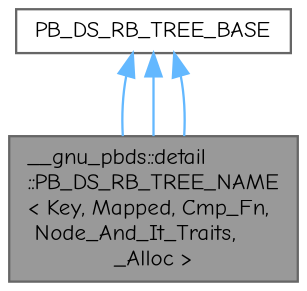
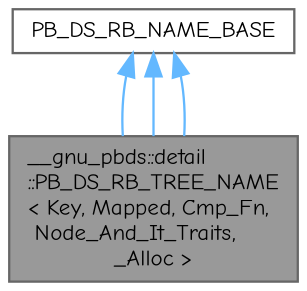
(154, 31) -> (154, 31)
